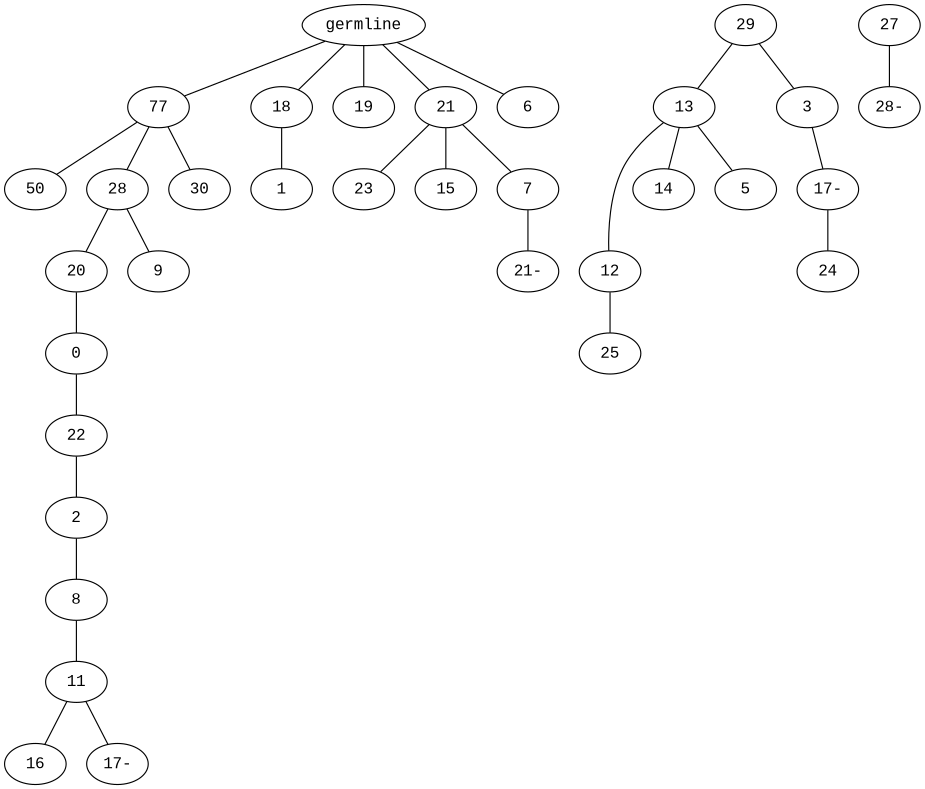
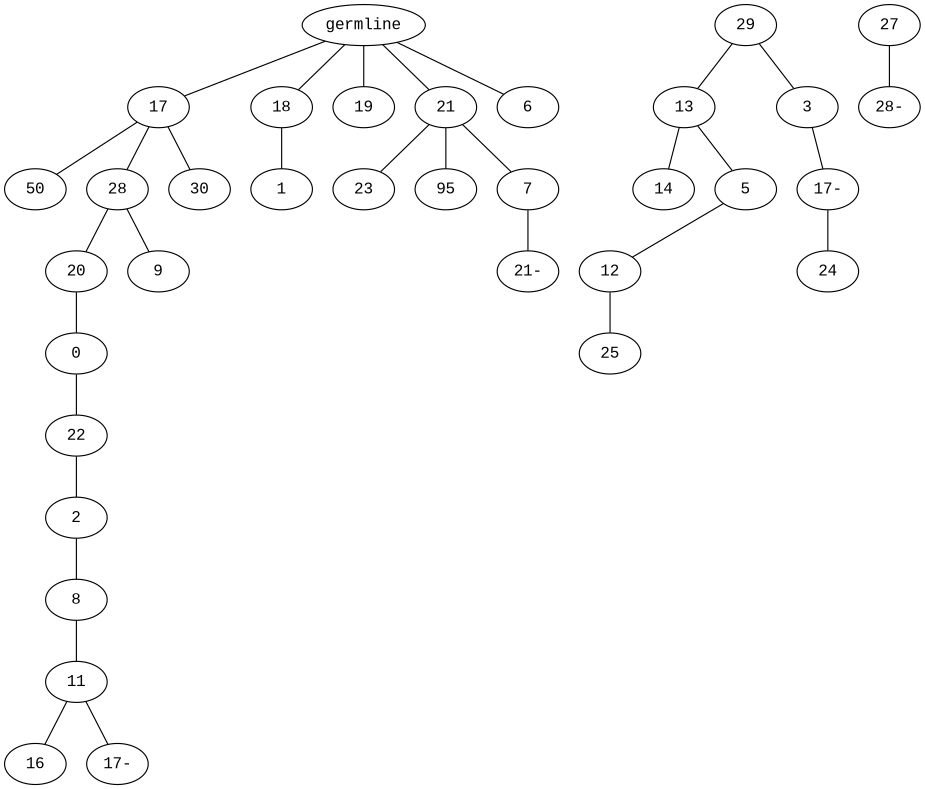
(158, 107) -> (158, 107)
(618, 179) -> (678, 230)
(446, 189) -> (446, 189)
